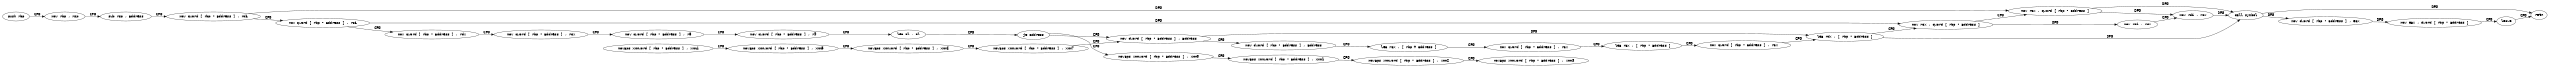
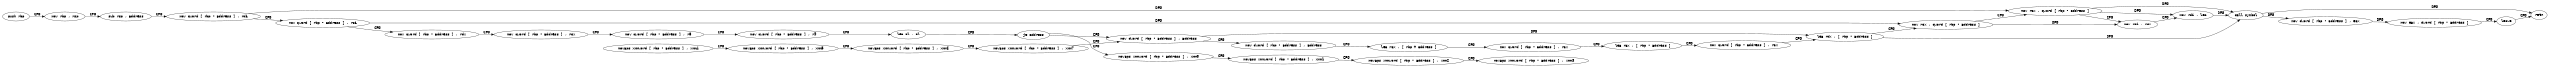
(2193, 15) -> (2193, 15)
none -> (2099, 18)
